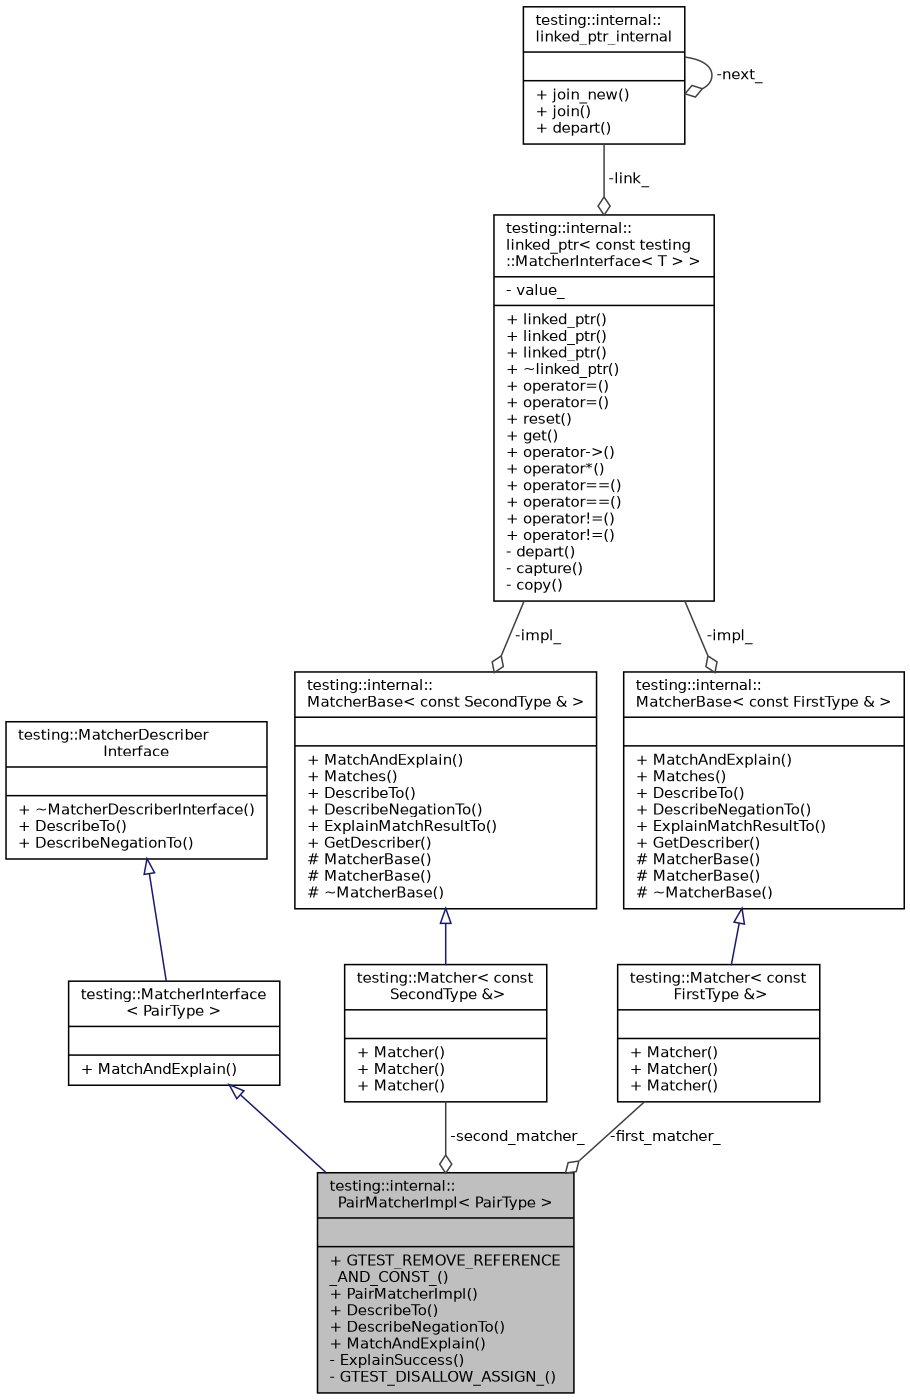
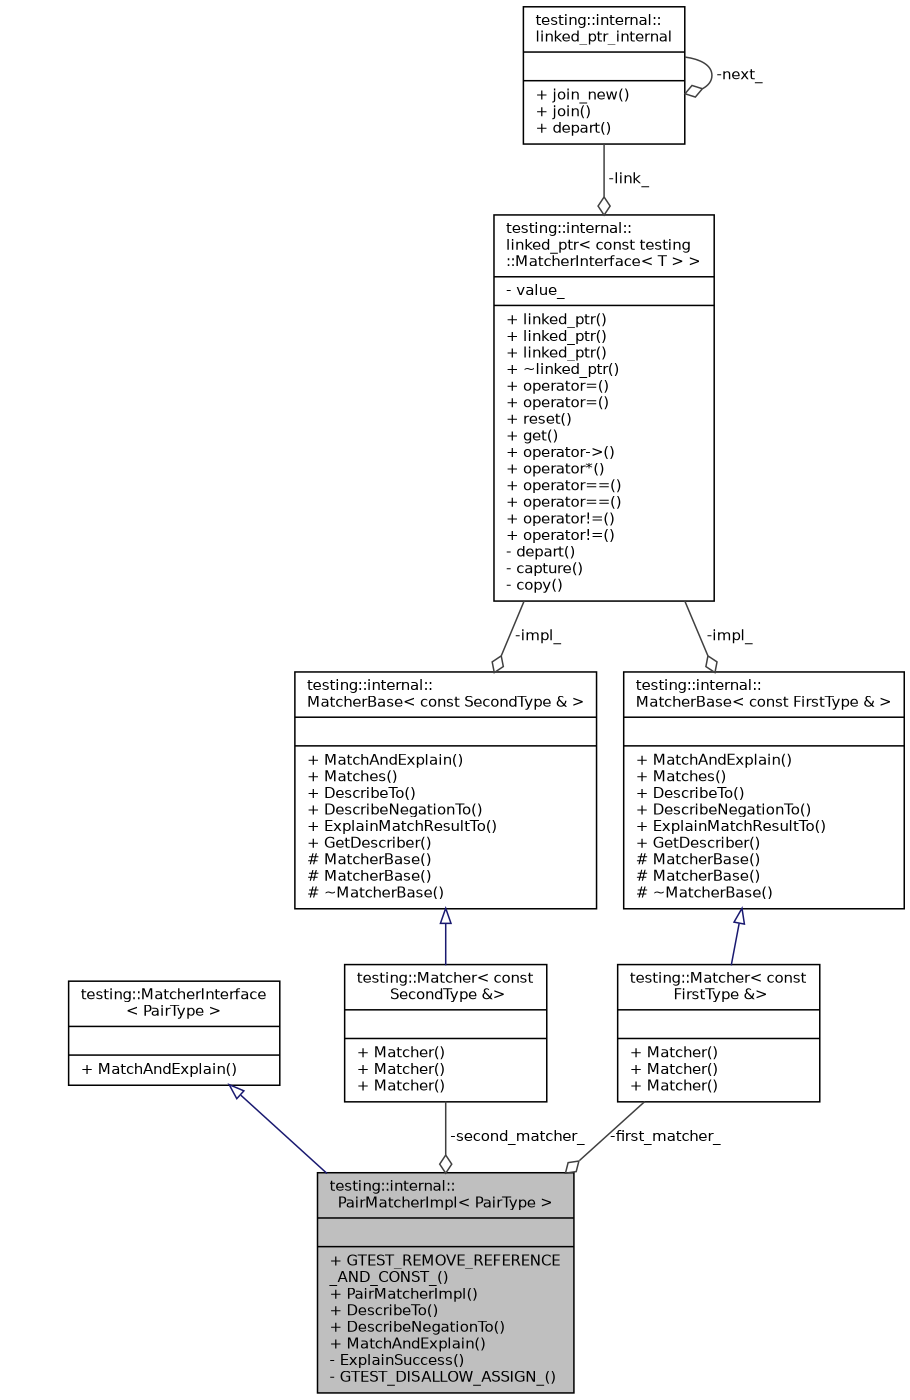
(137, 790) -> none
